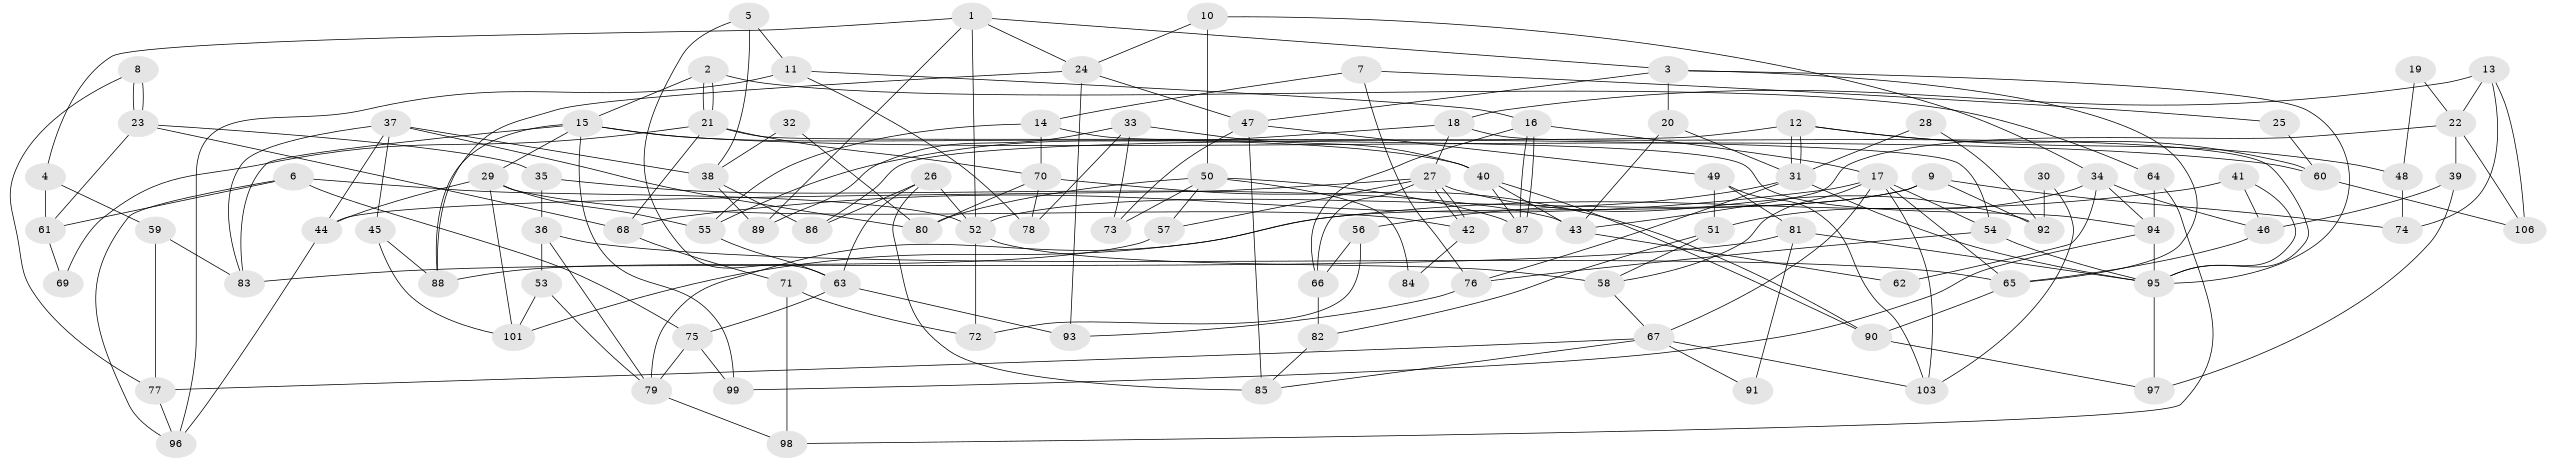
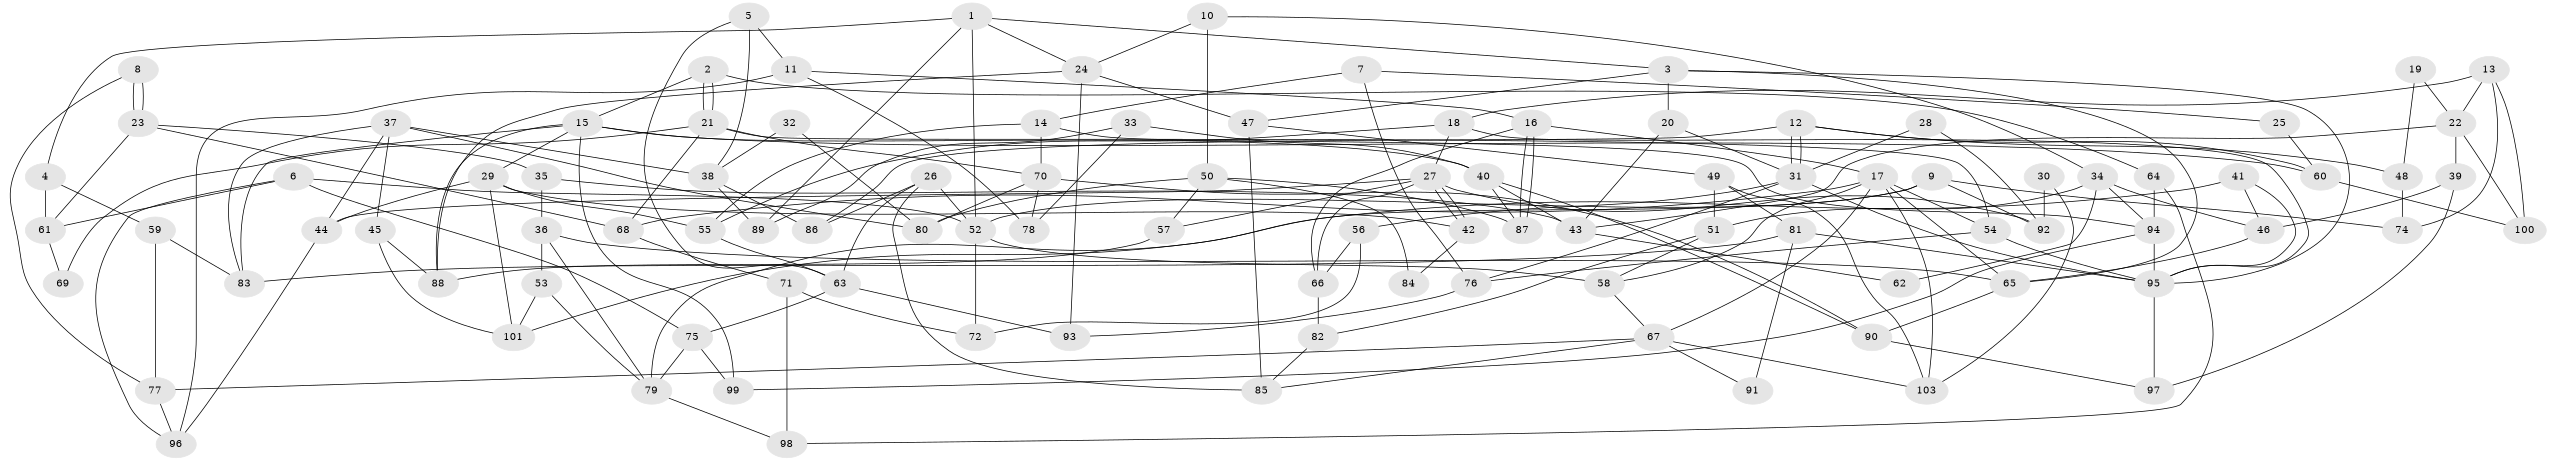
(1111, 230) -> none
(2525, 230) -> (2525, 230)
